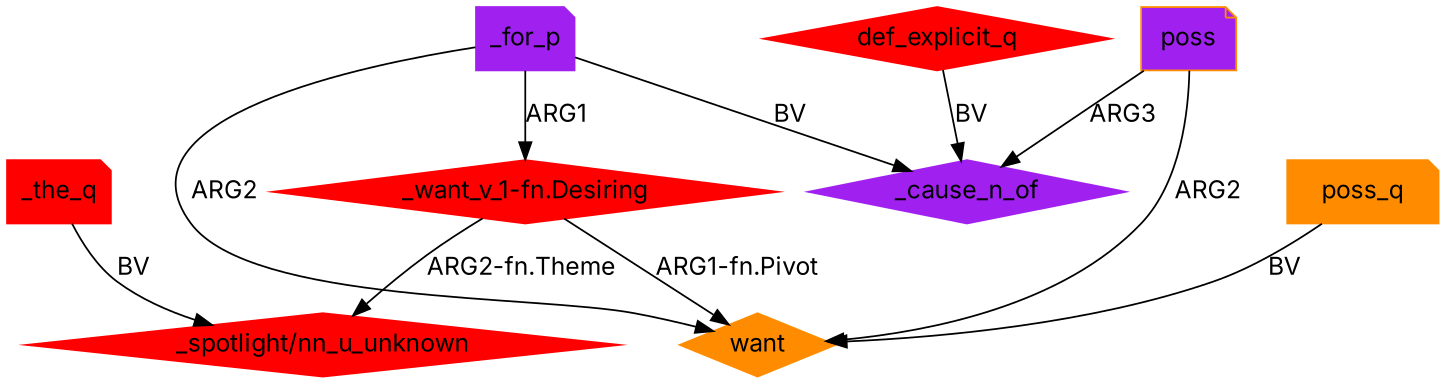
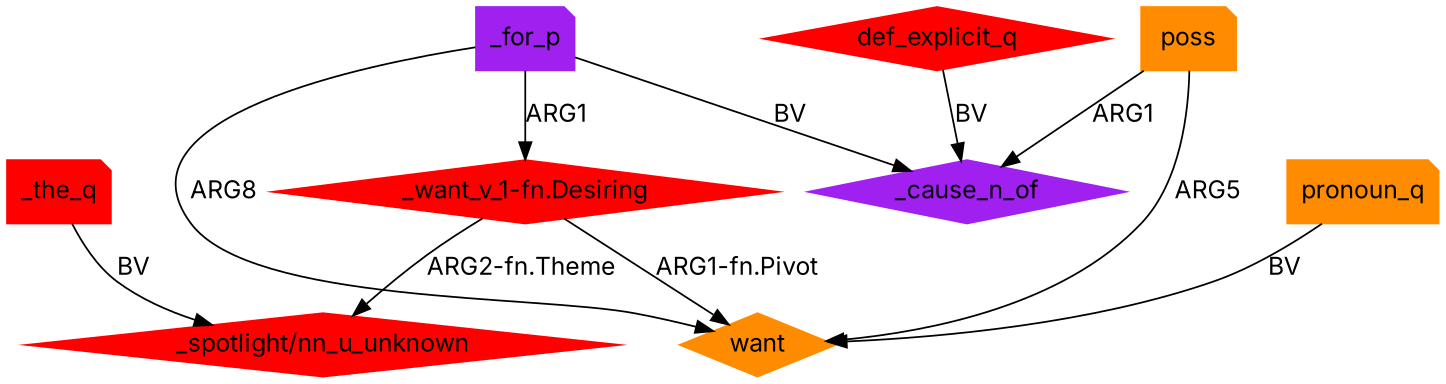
(1189, 39) -> (1189, 39)
(1124, 115) -> (1124, 115)
(224, 192) -> (224, 192)
(1208, 192) -> (1208, 192)
(1363, 192) -> (1363, 192)
